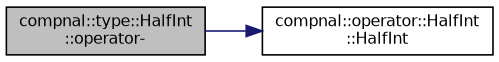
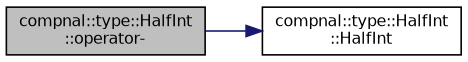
(378, 31) -> (362, 31)
